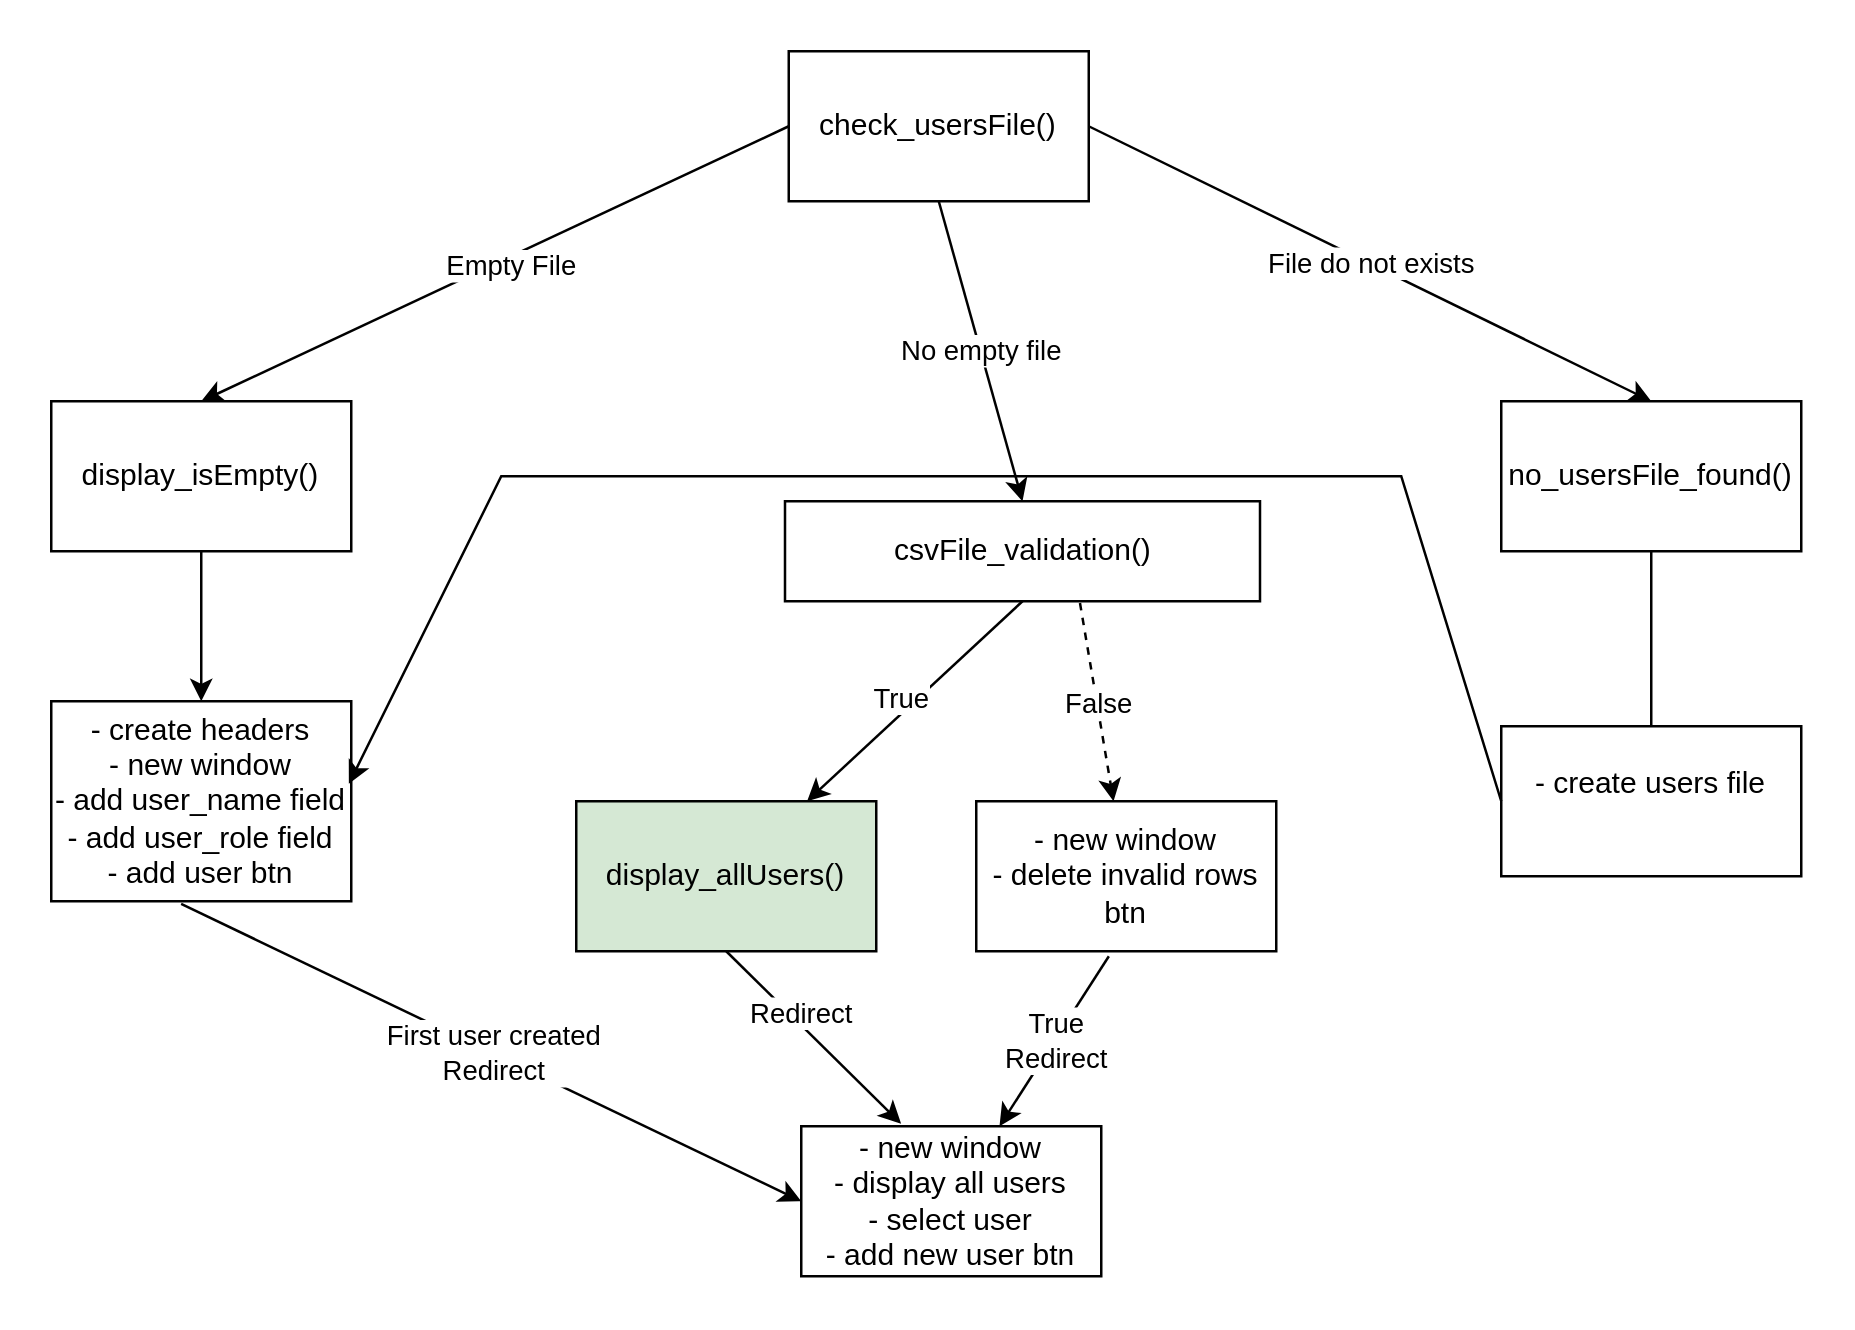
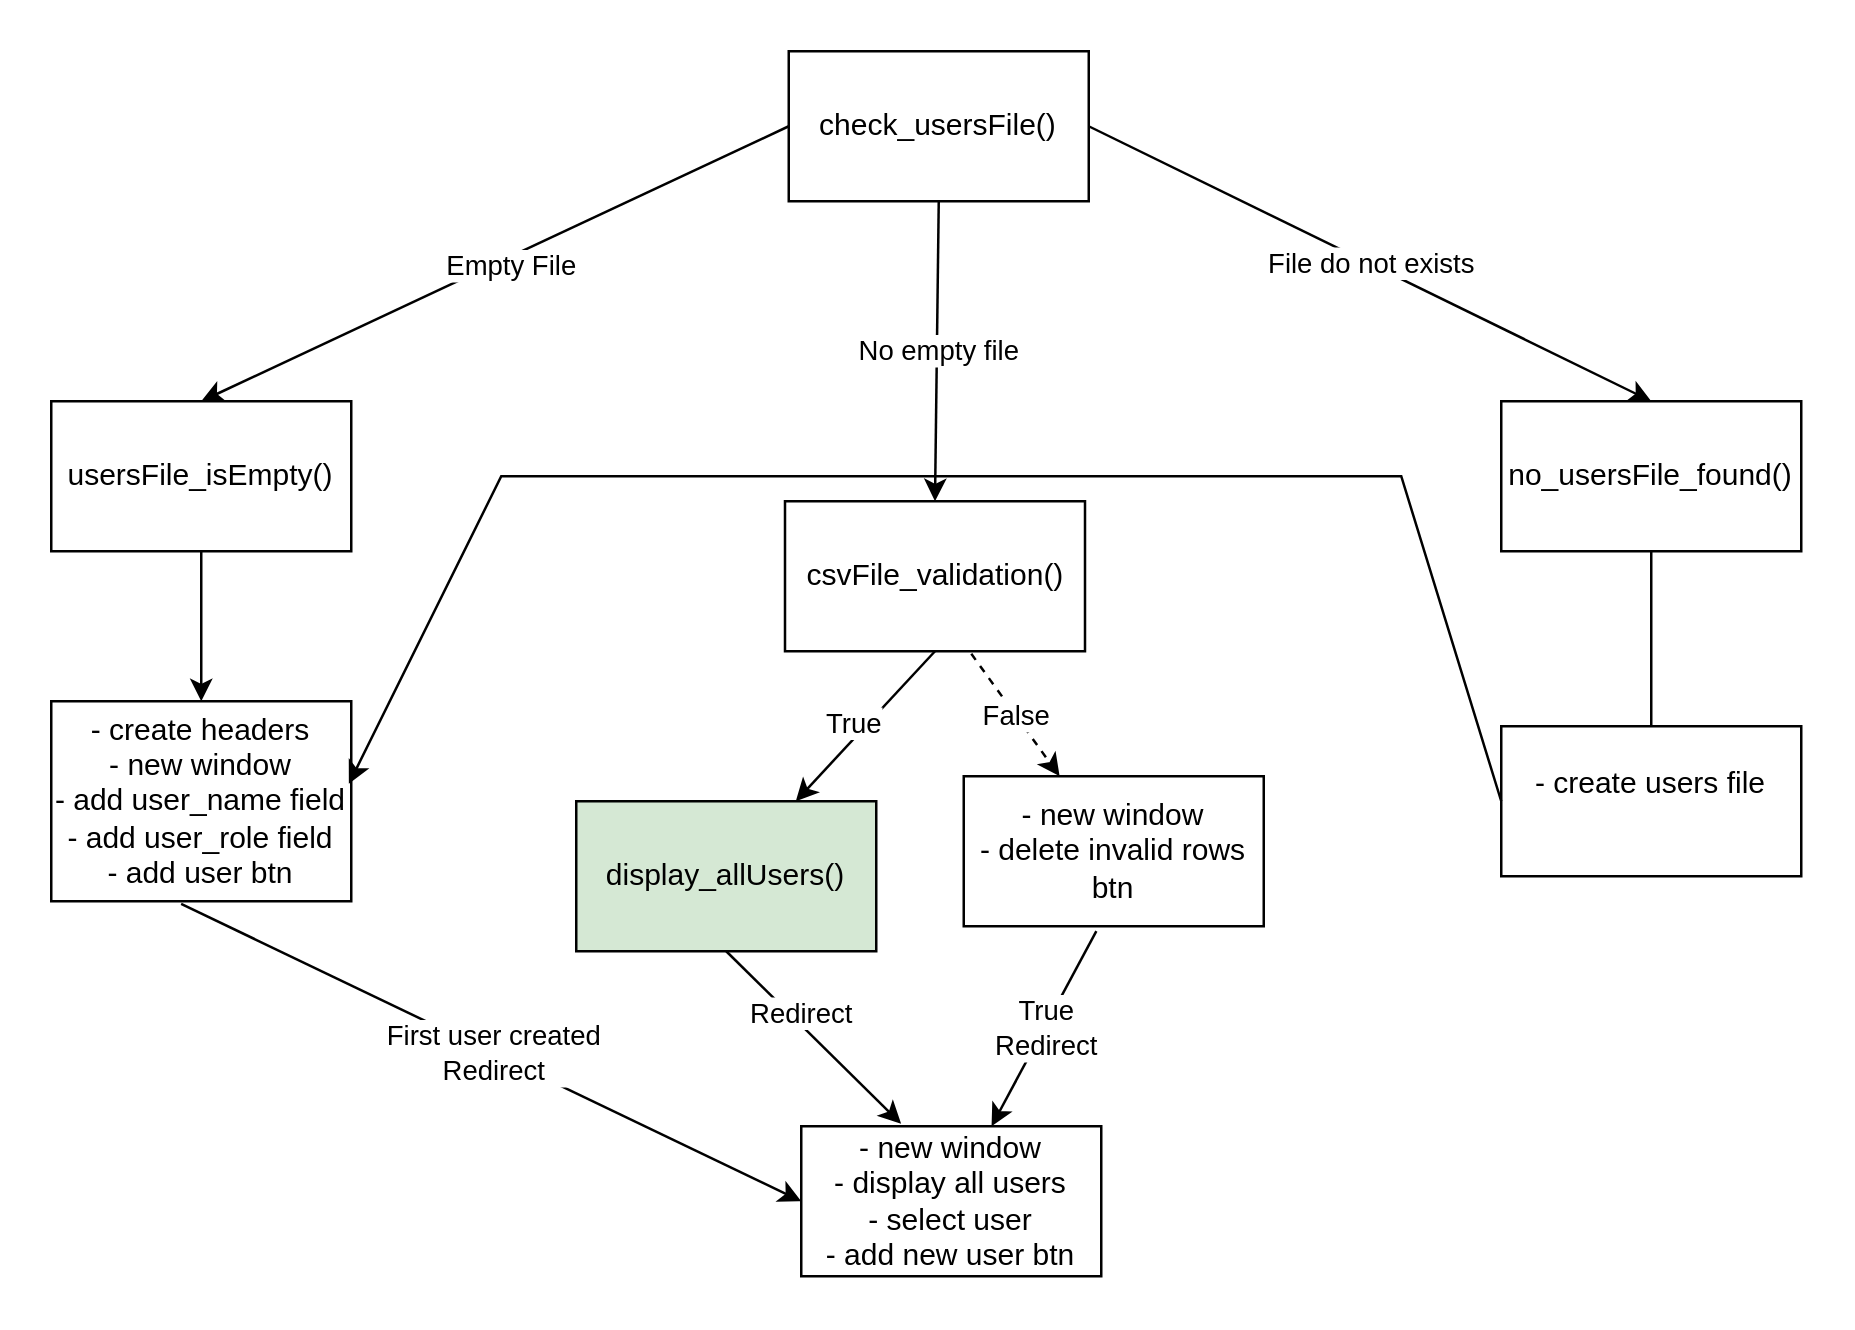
(201, 476) -> (201, 476)
(1023, 551) -> (935, 576)
(1126, 876) -> (1114, 851)
